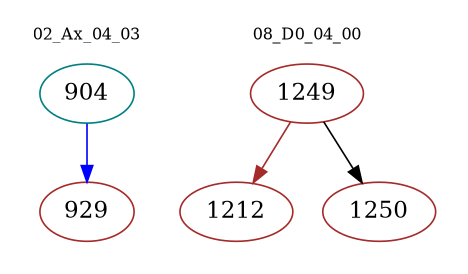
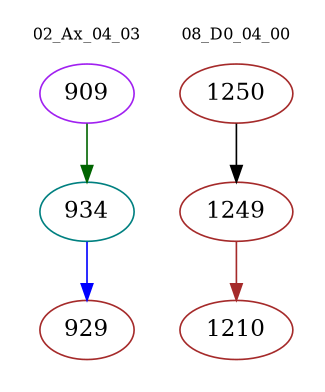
none -> (87, 94)
(87, 94) -> (87, 212)
(338, 145) -> (236, 145)
(236, 212) -> (236, 330)
